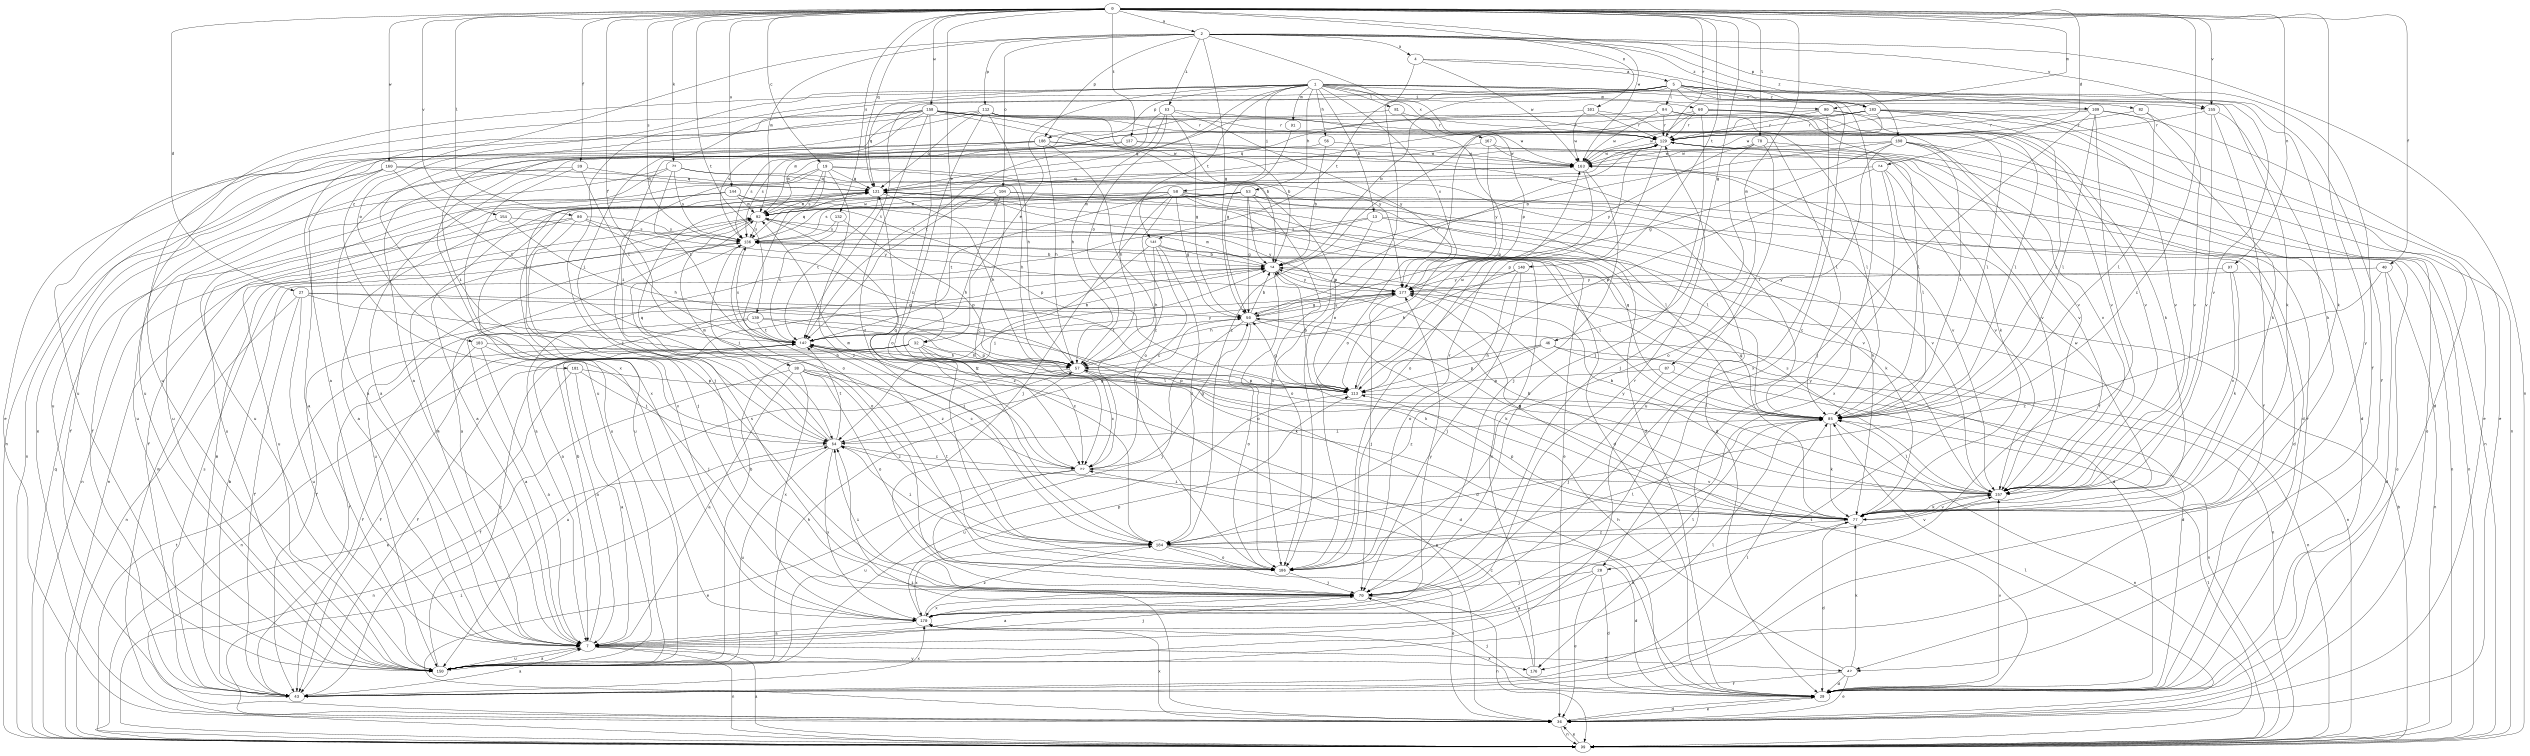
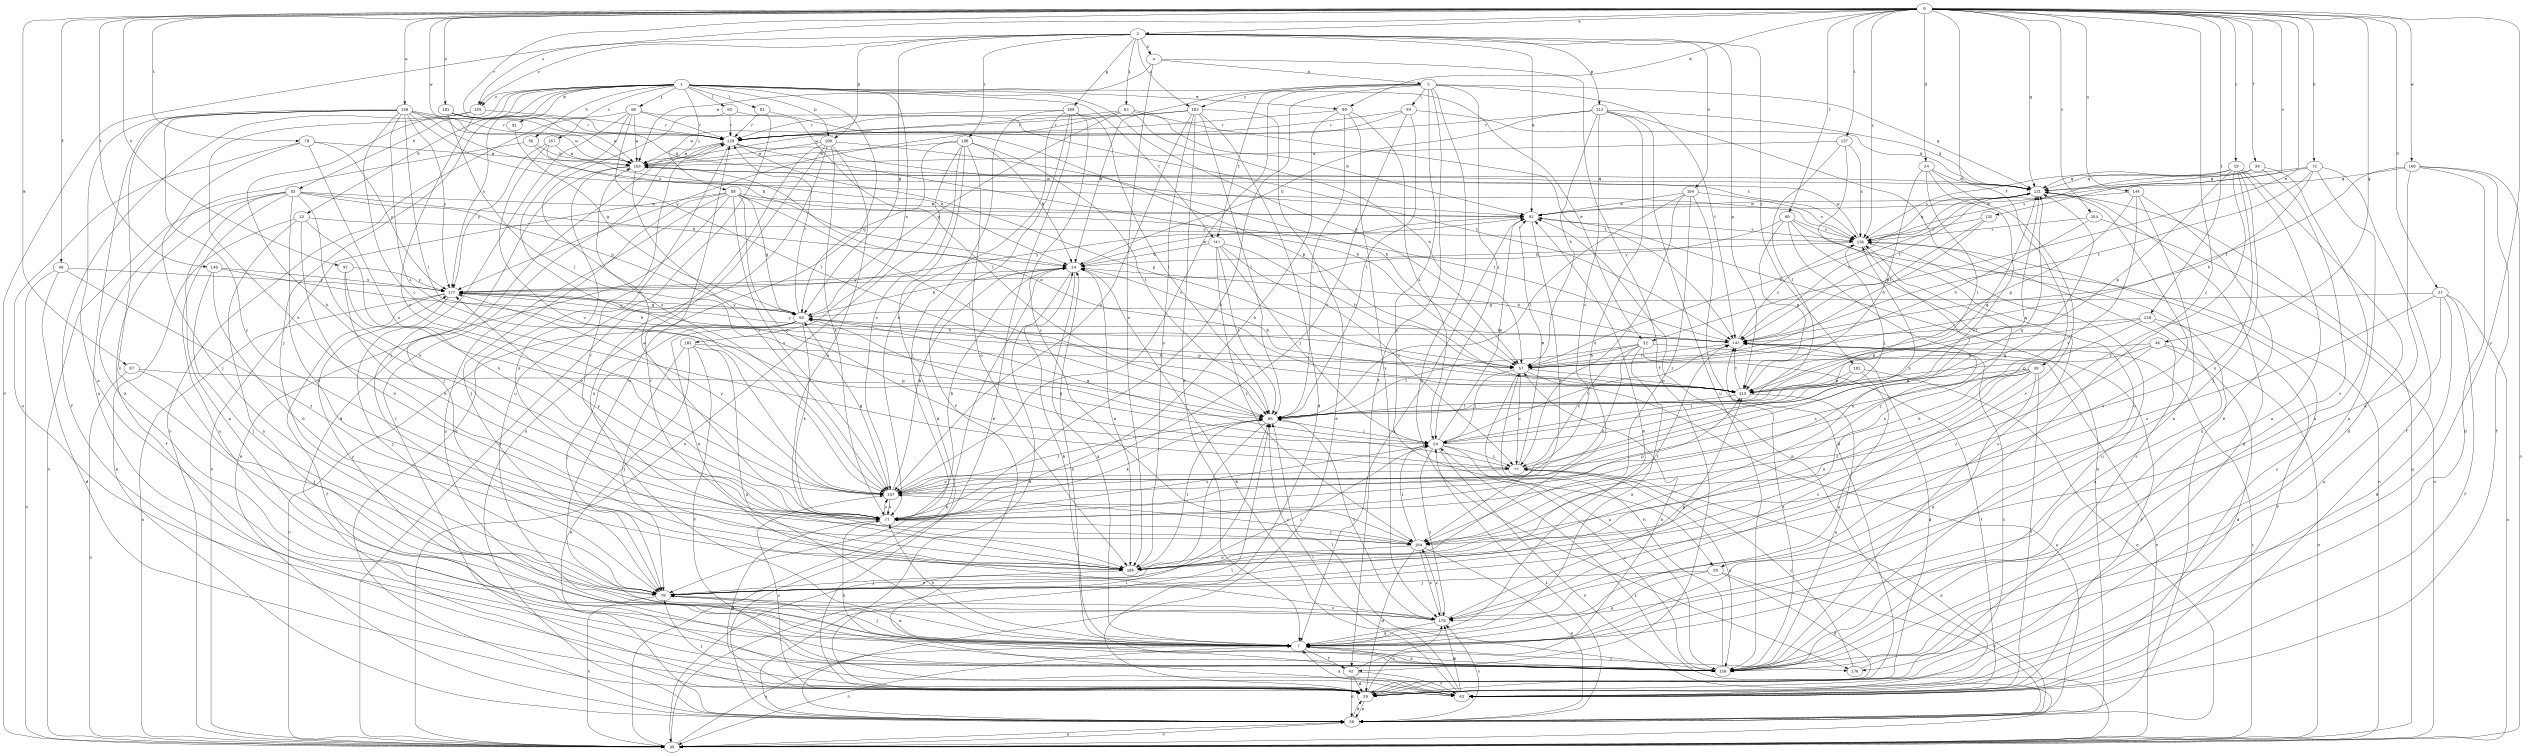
none -> (701, 702)
